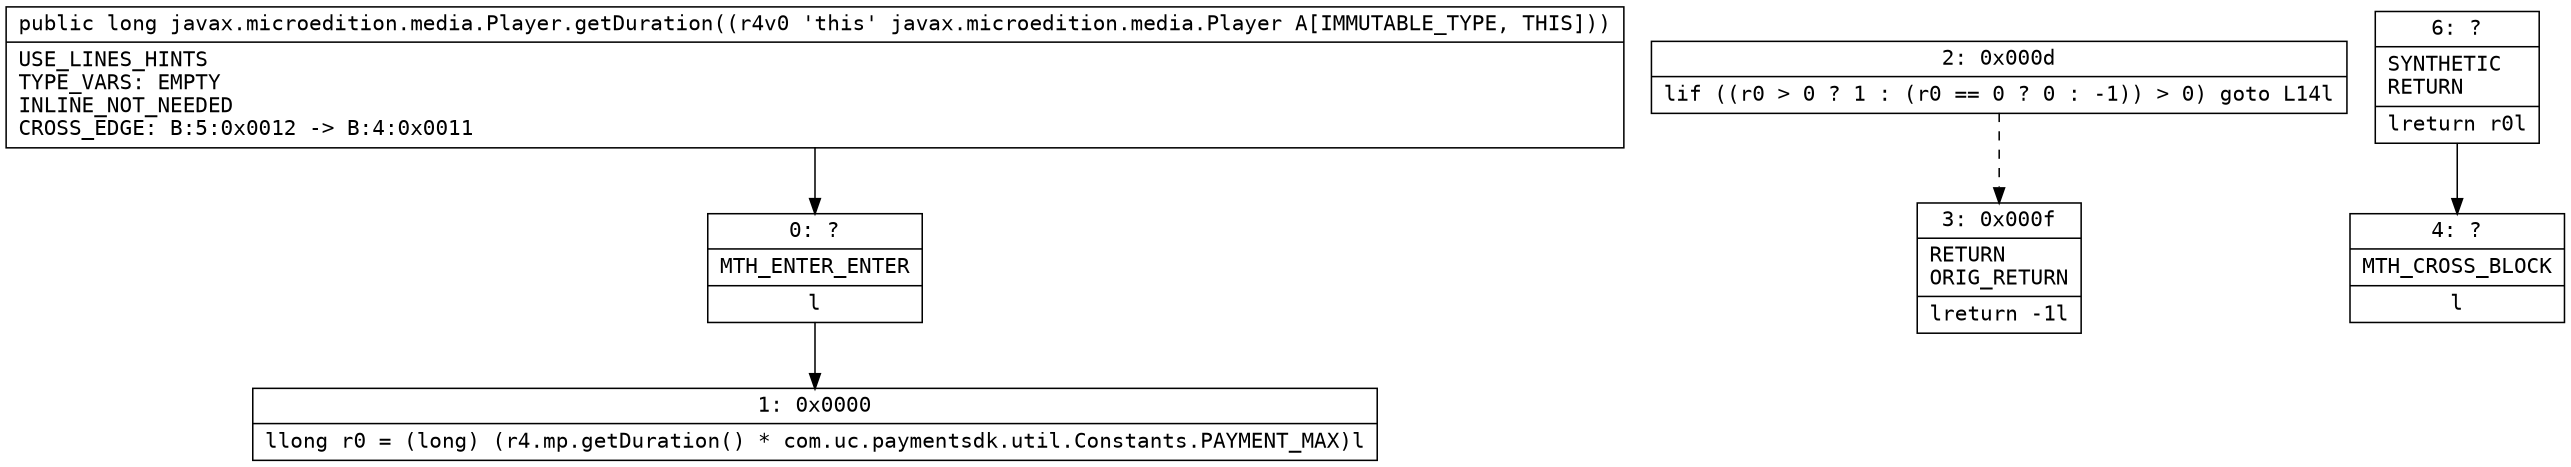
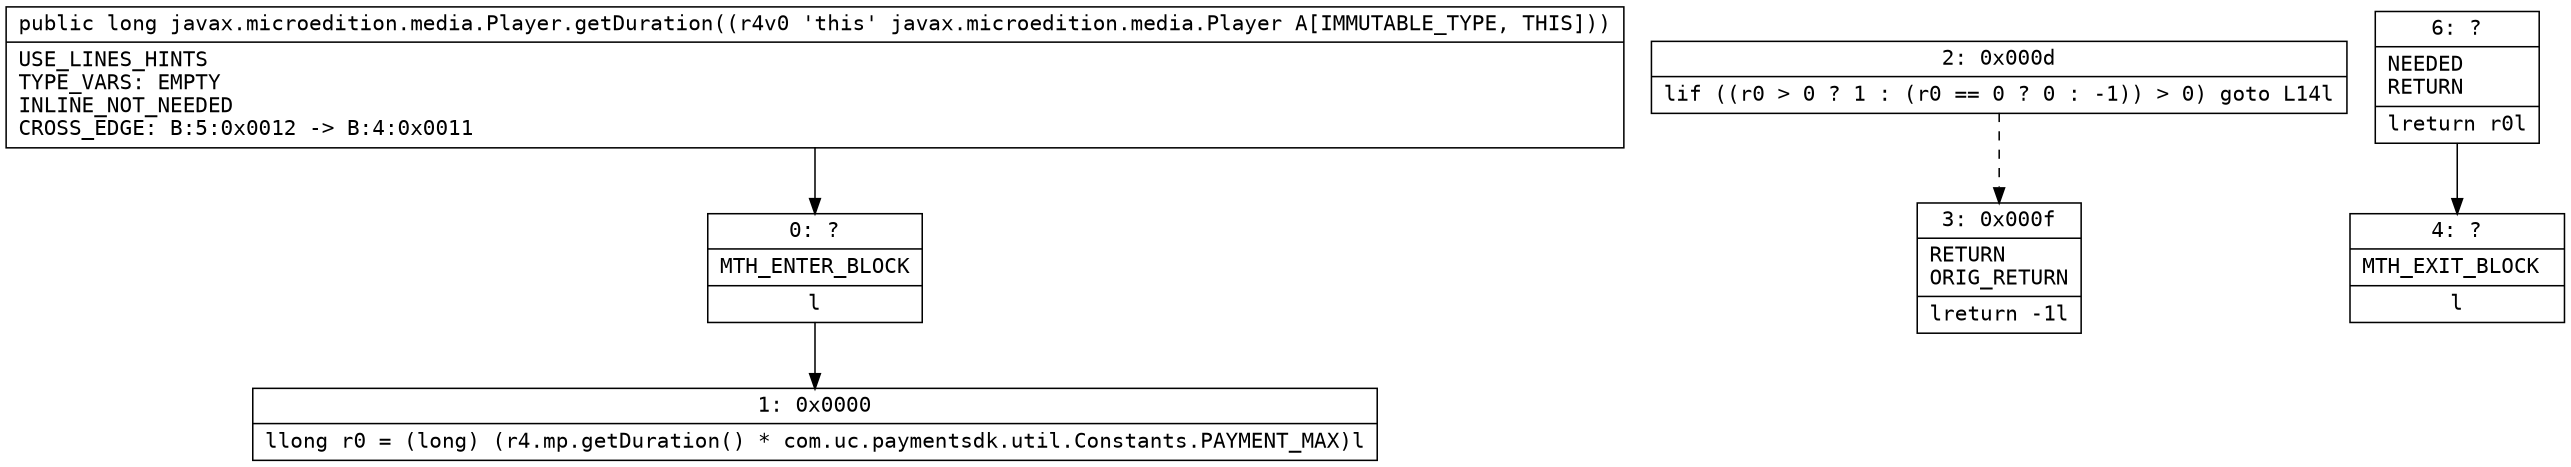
(2445, 64) -> (2426, 64)
(815, 267) -> (815, 267)
(2457, 267) -> (2451, 267)
